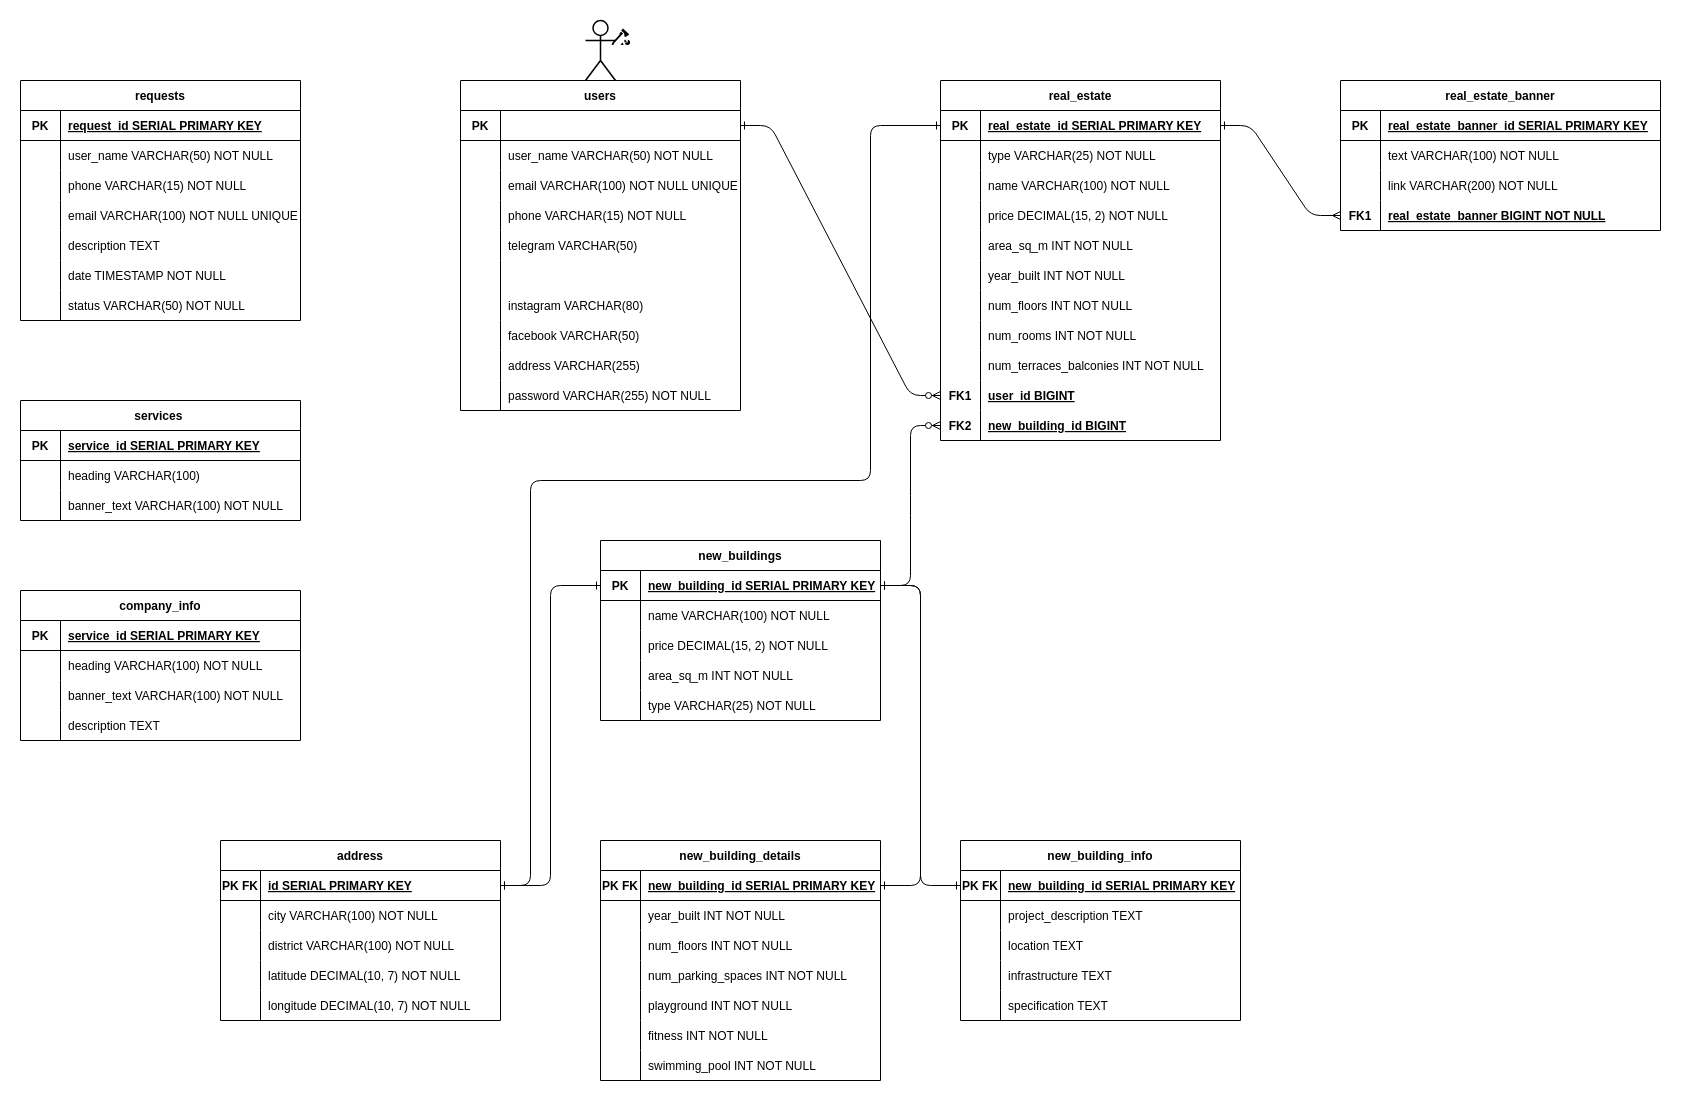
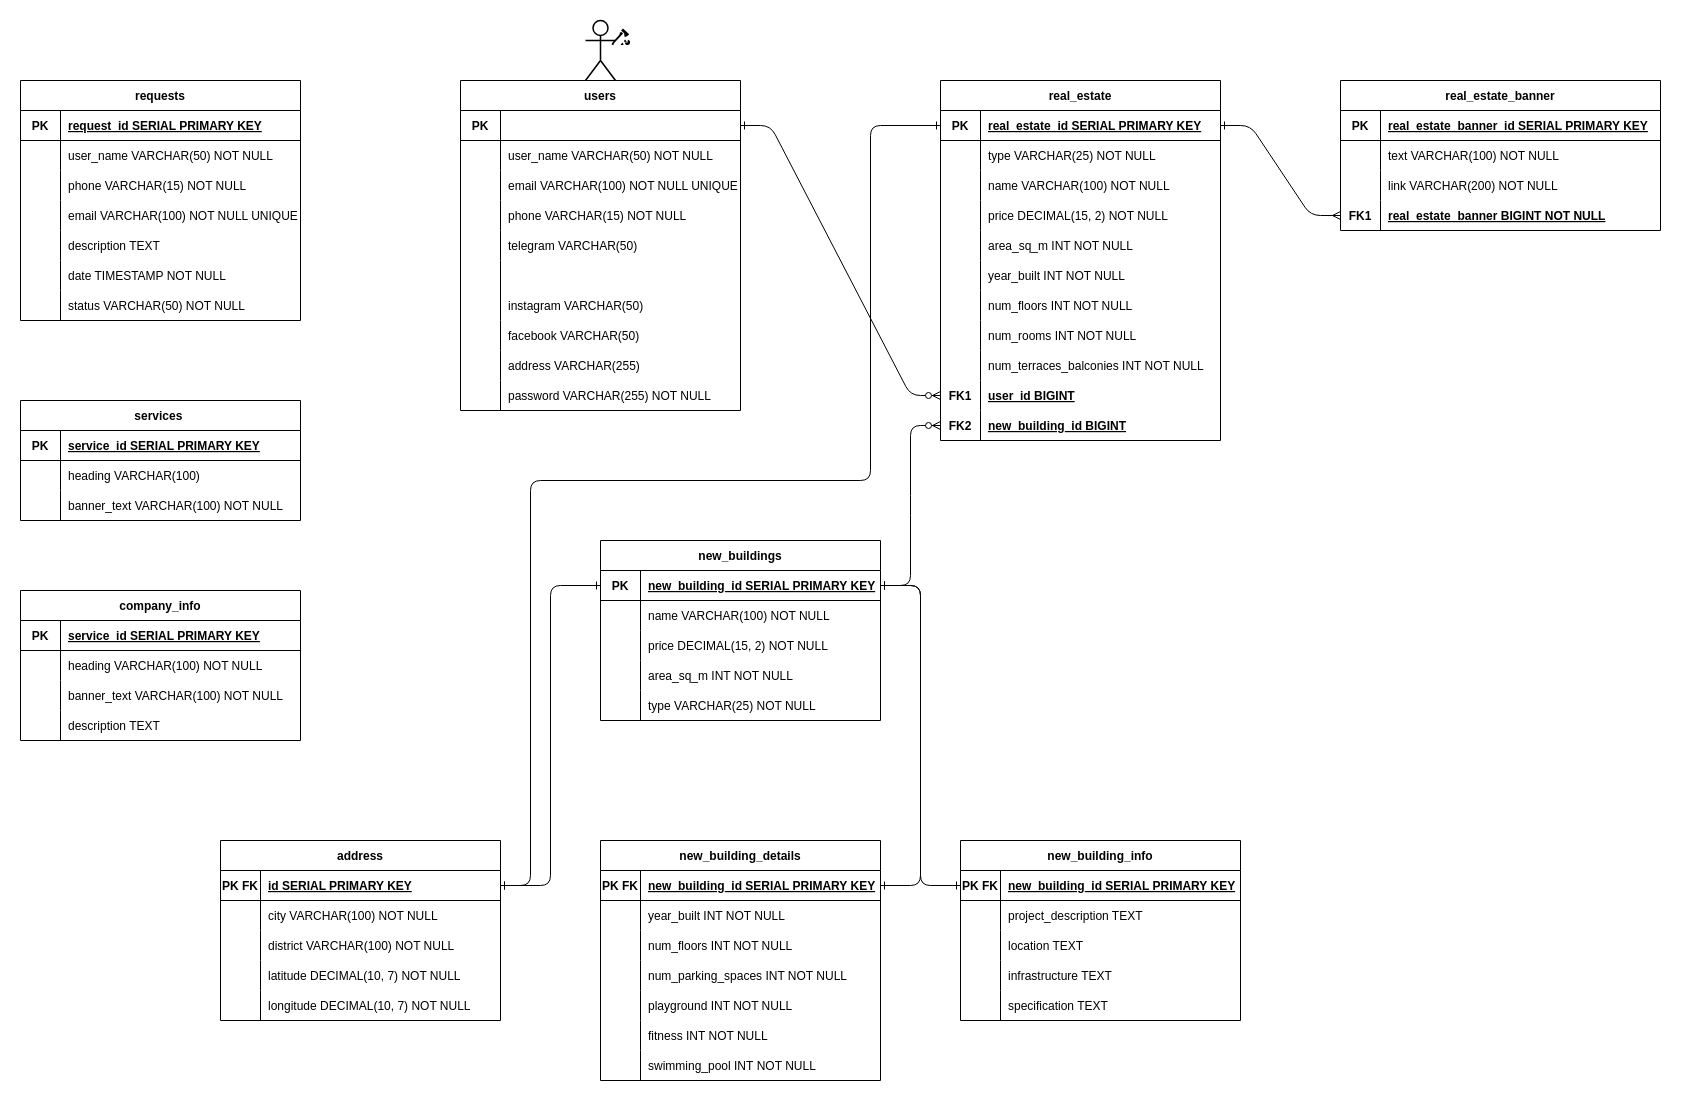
(575, 306) -> (575, 306)
